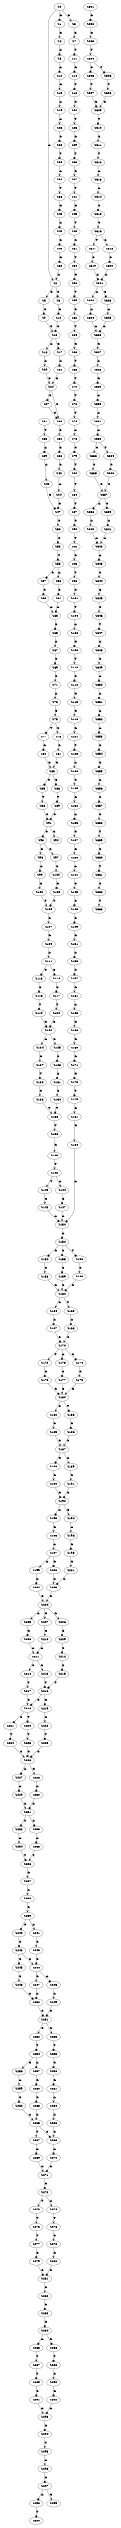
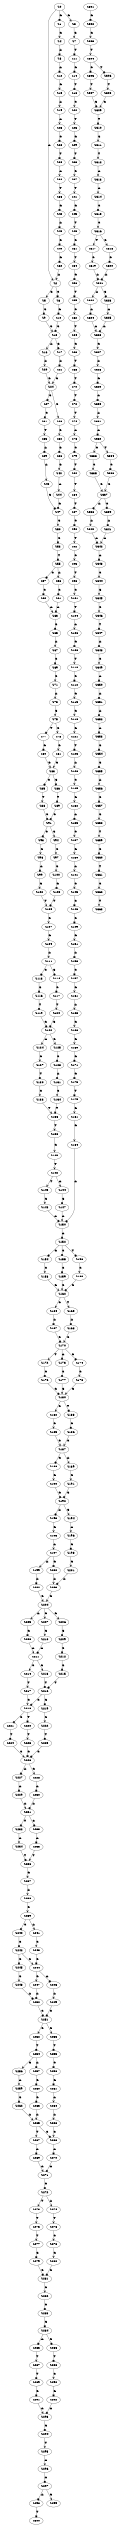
(52, 412) -> (45, 412)
(48, 848) -> (56, 848)
